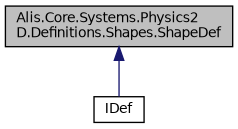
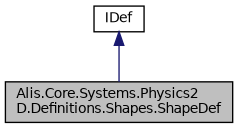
(119, 78) -> (119, 64)
